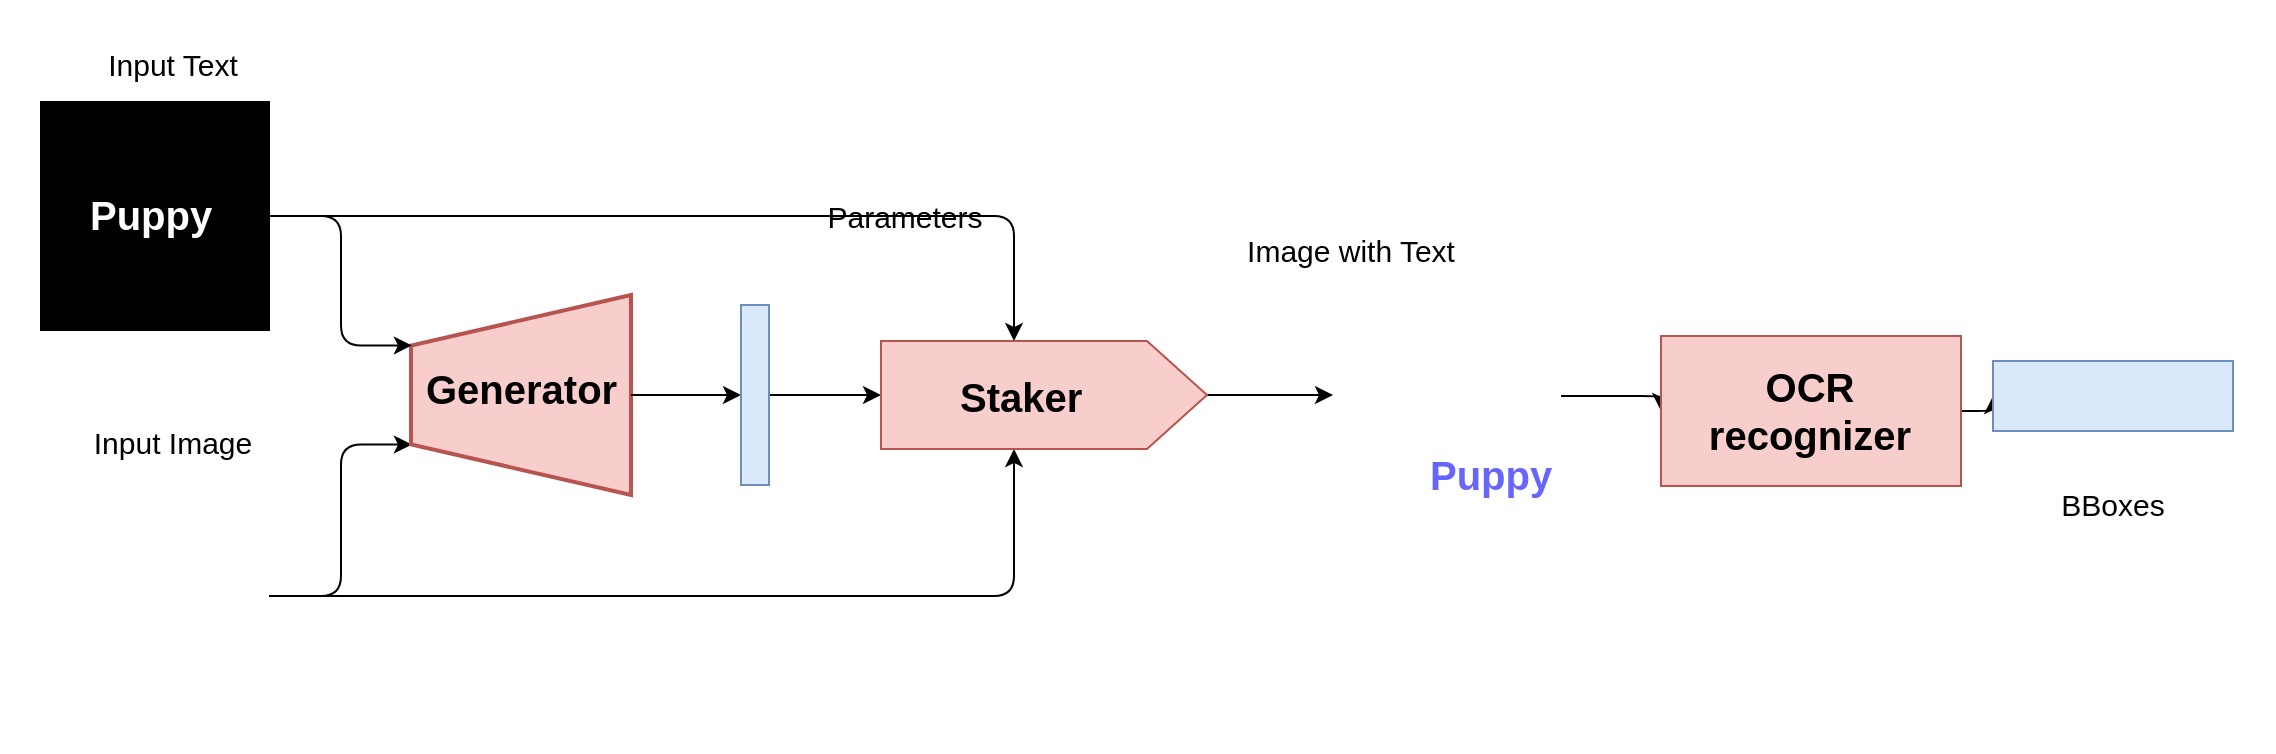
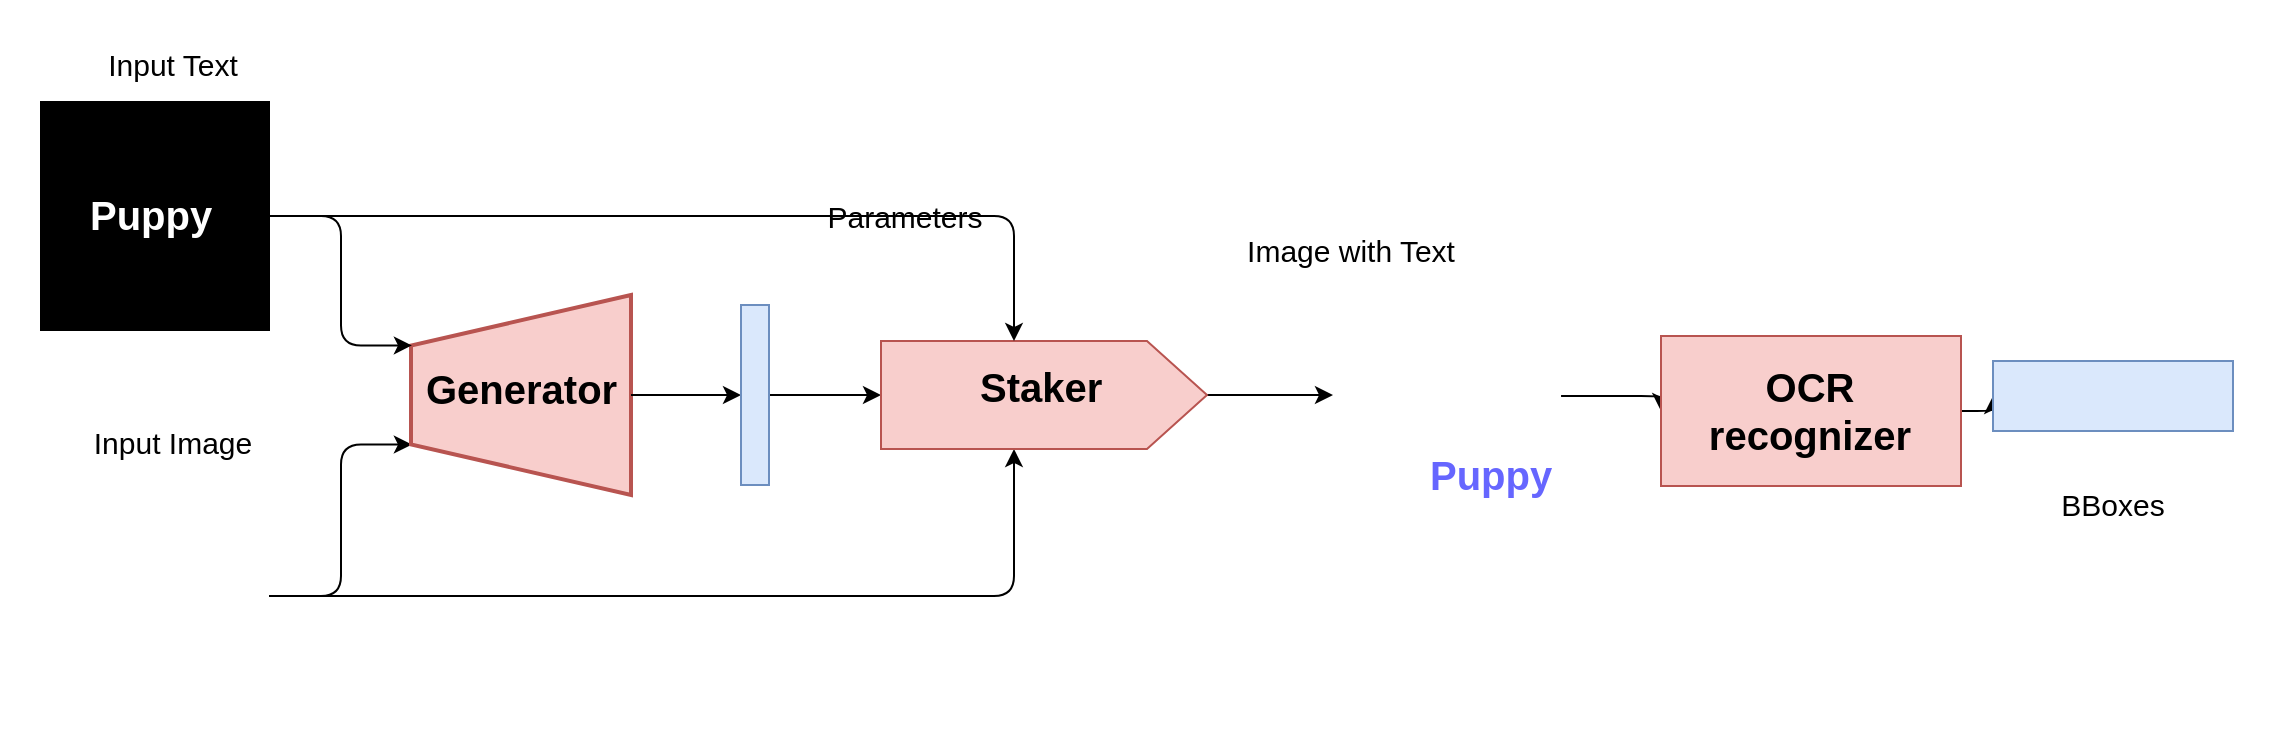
(1037, 389) -> (1057, 379)
